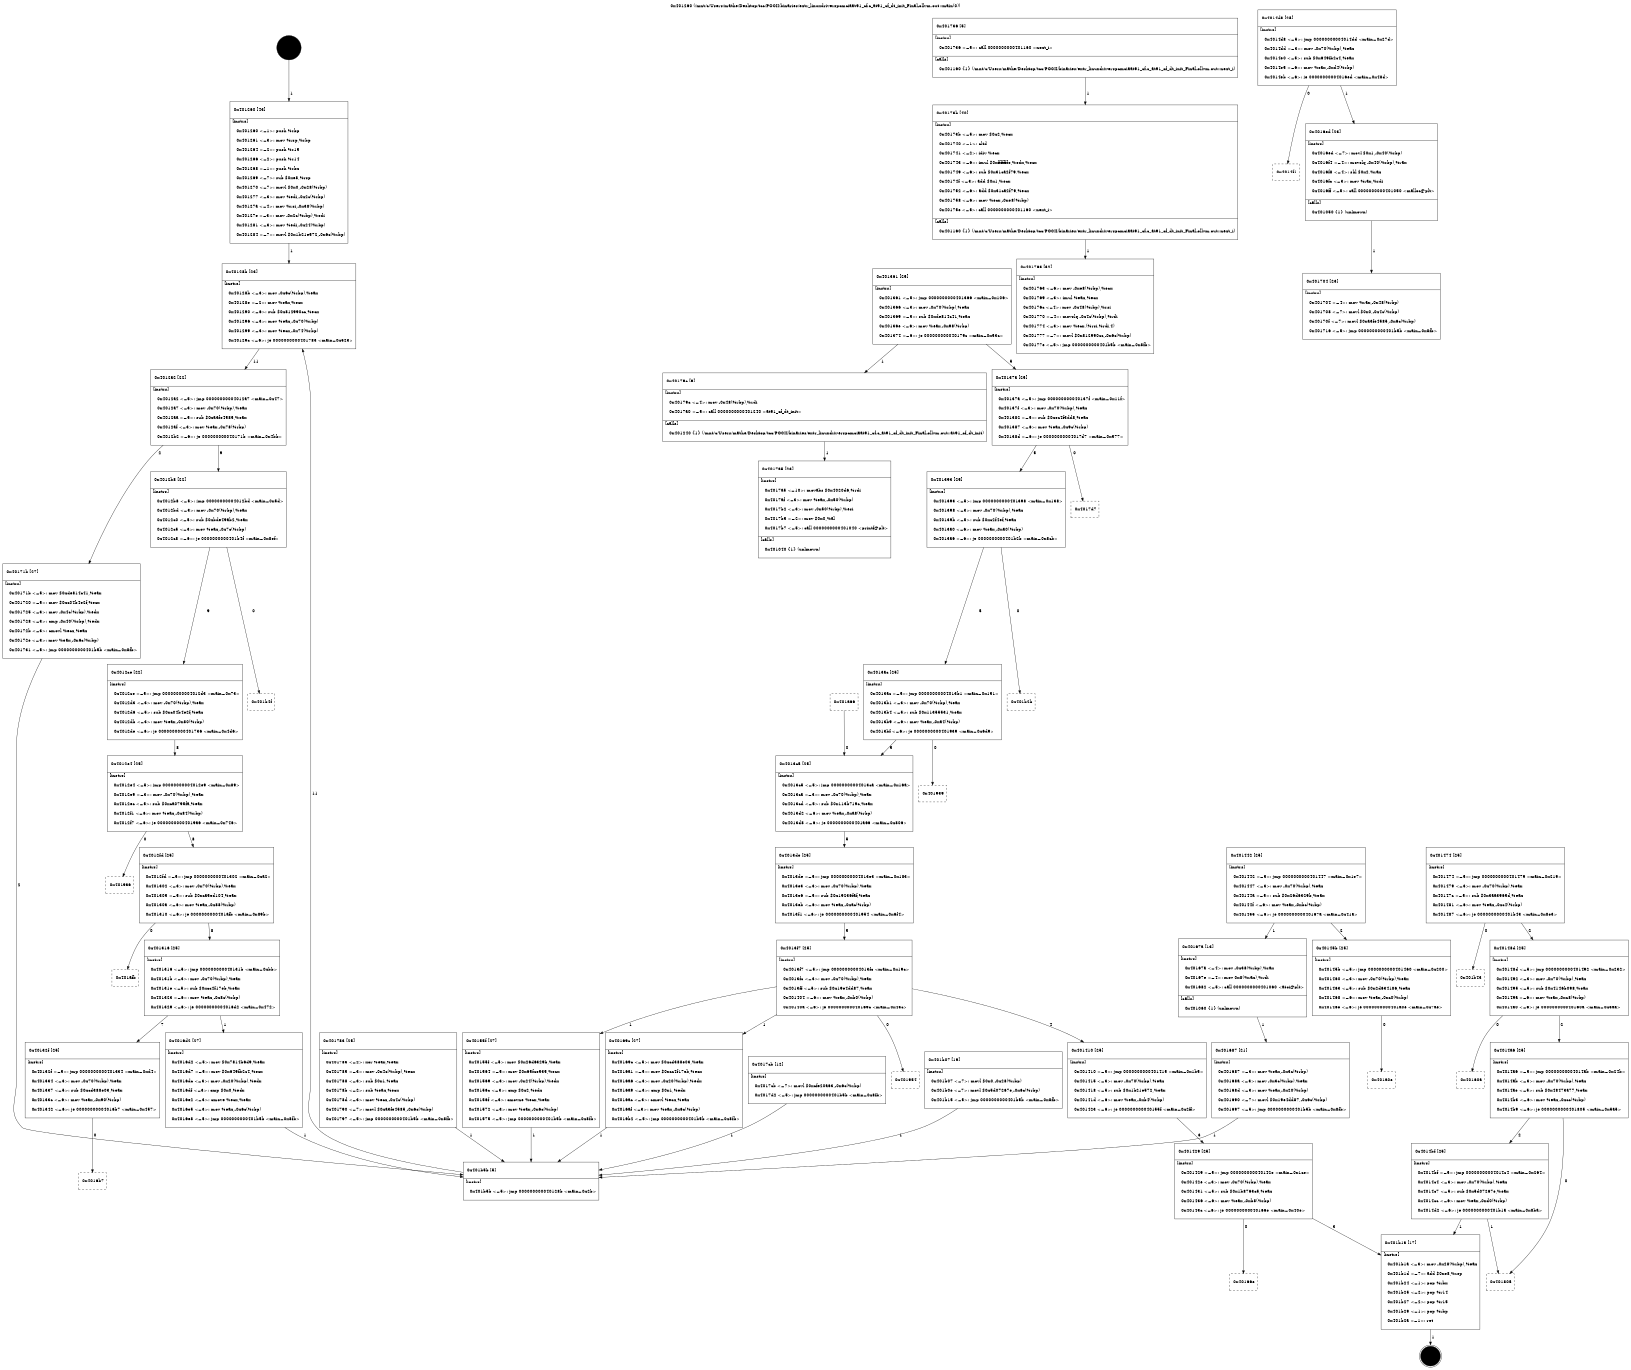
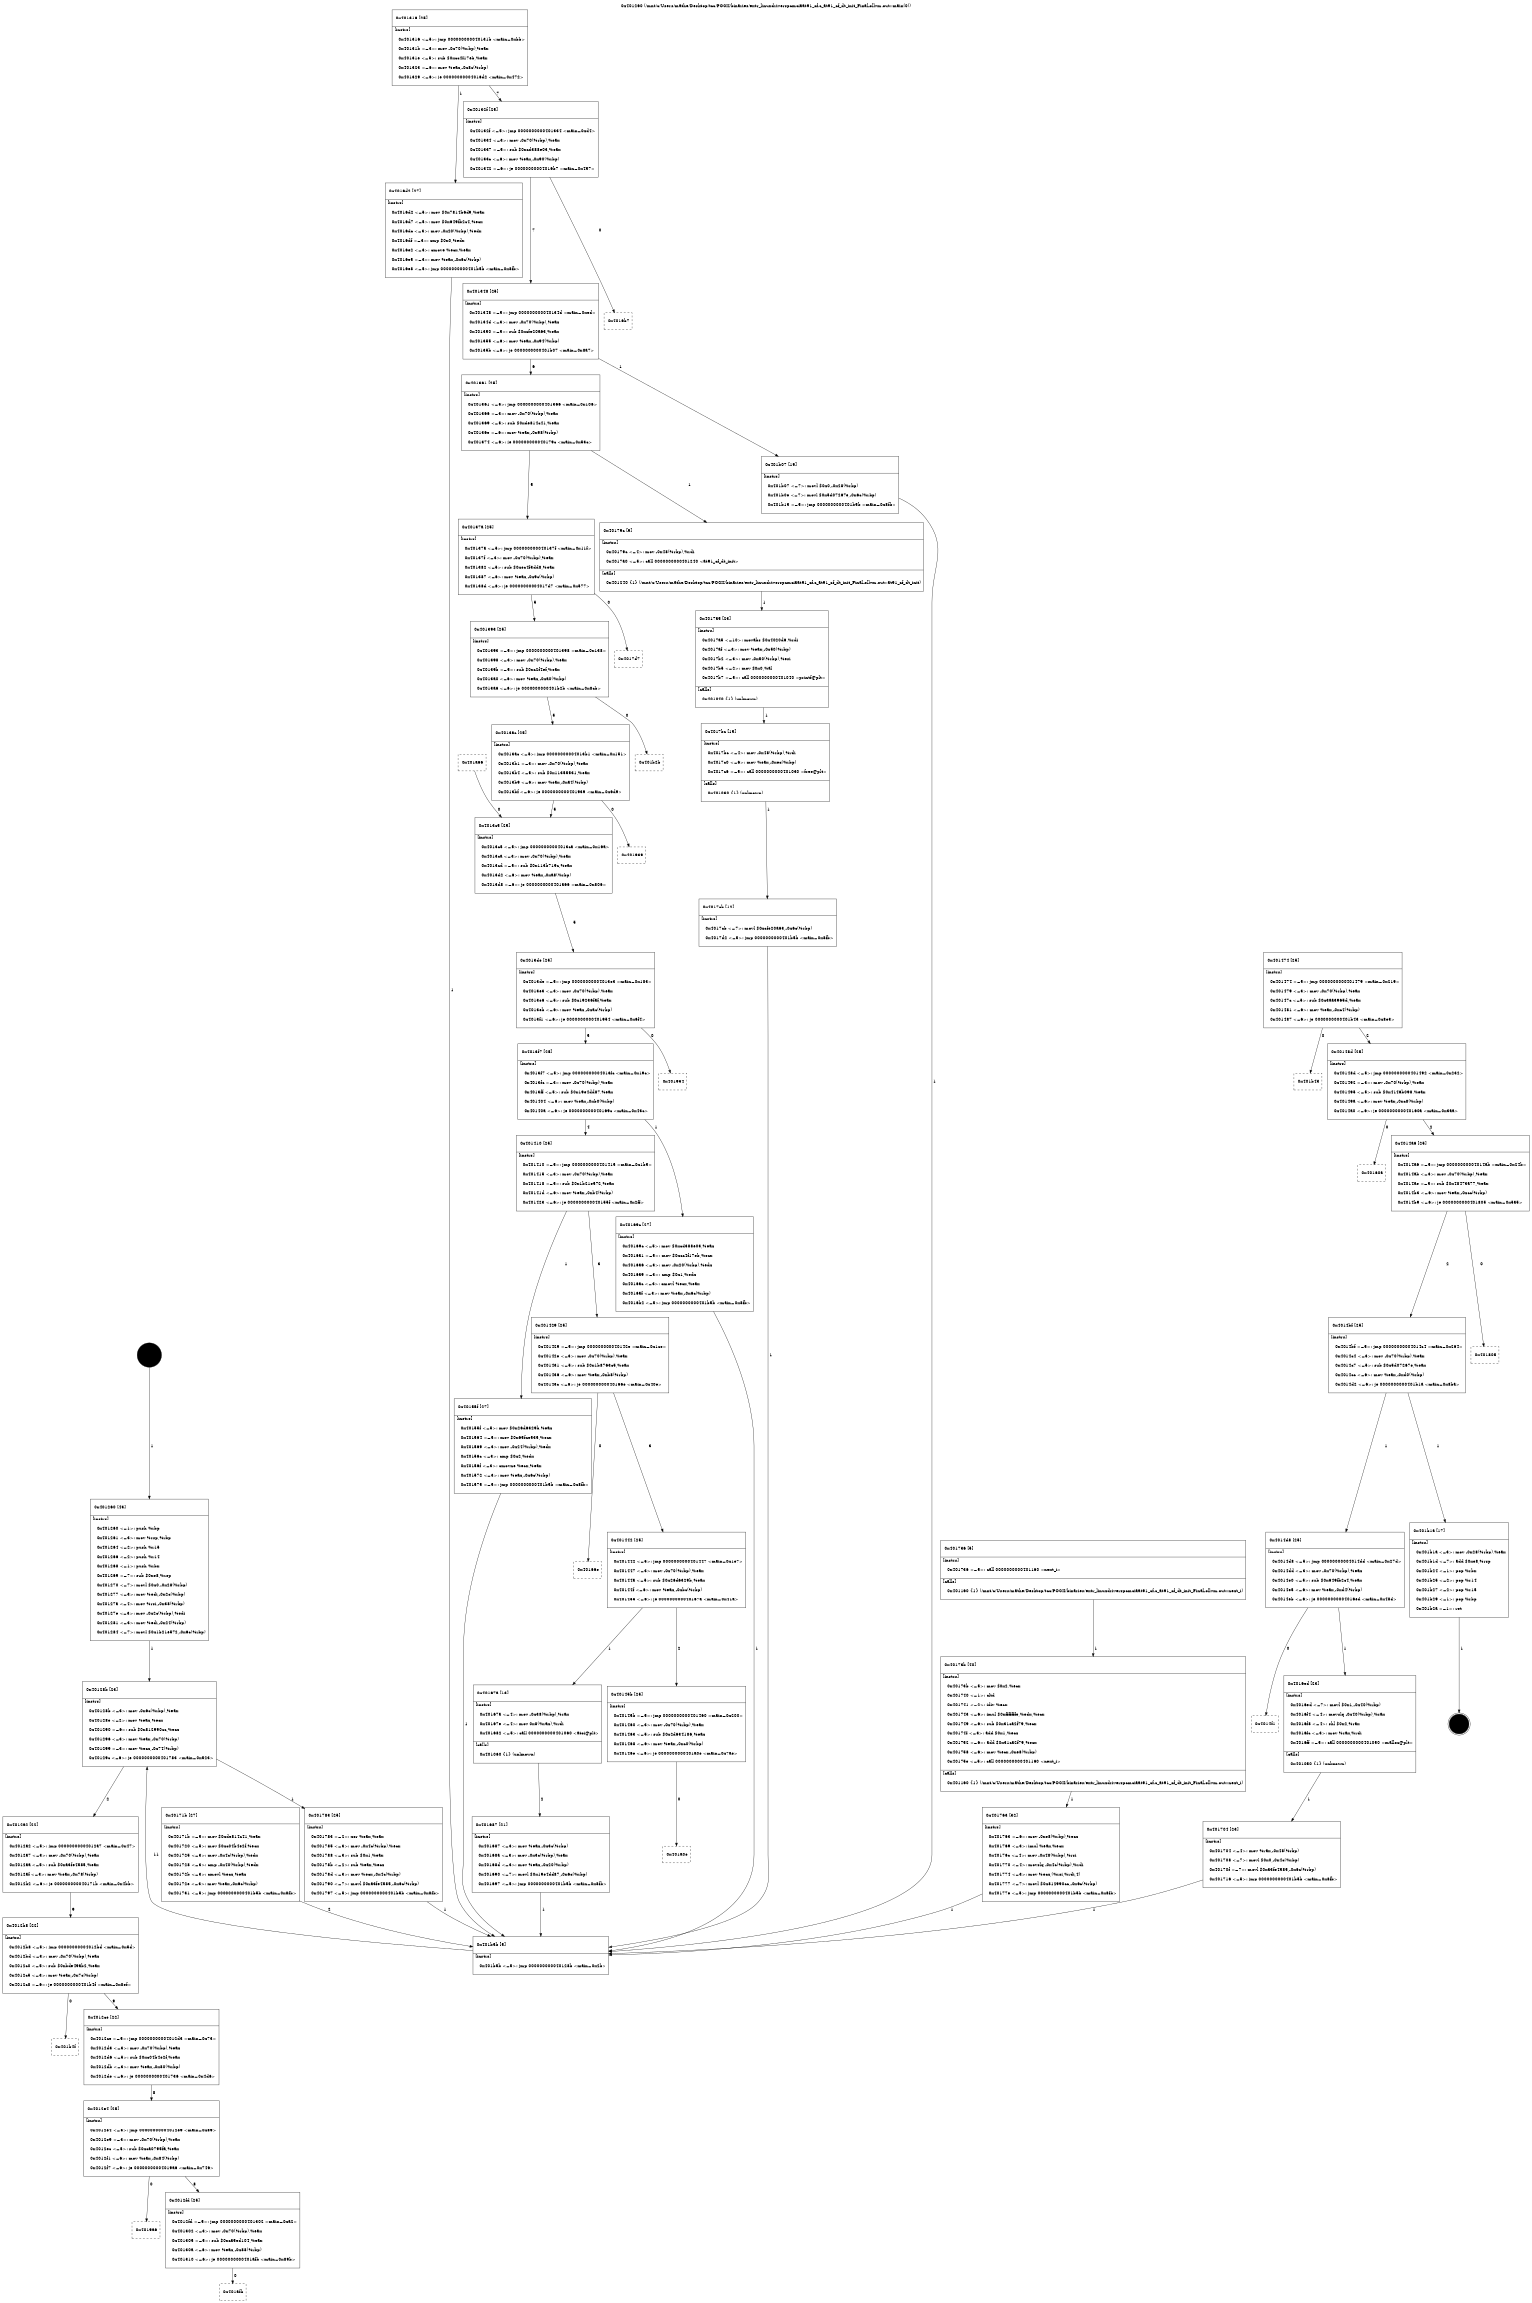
none -> (531, 321)
(255, 362) -> (107, 1799)
(121, 499) -> none
none -> (765, 763)
(209, 930) -> none
(688, 1005) -> (533, 1301)
(1263, 1025) -> (541, 1799)
(893, 1041) -> (659, 1047)
(1345, 1236) -> (638, 1461)
(1493, 1245) -> (1366, 1461)
none -> (259, 1783)
none -> (910, 1933)
none -> (800, 1940)
